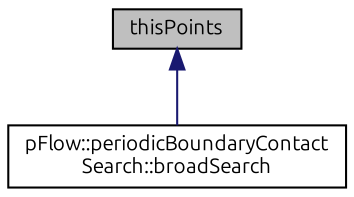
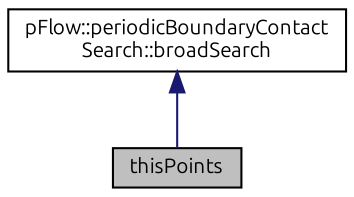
(177, 98) -> (177, 120)
